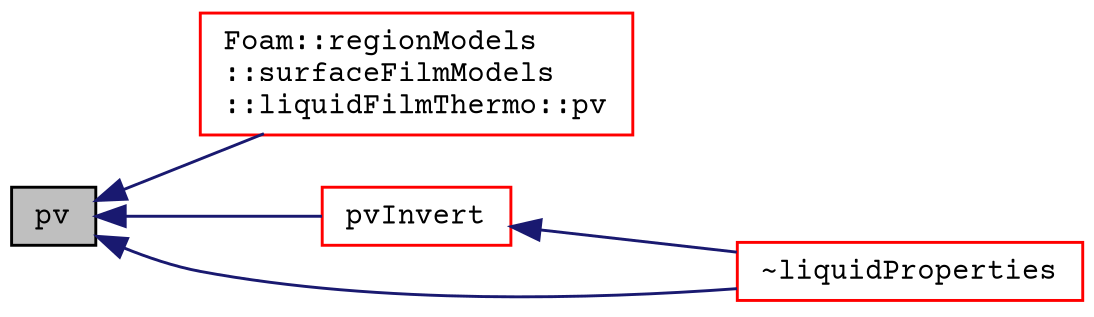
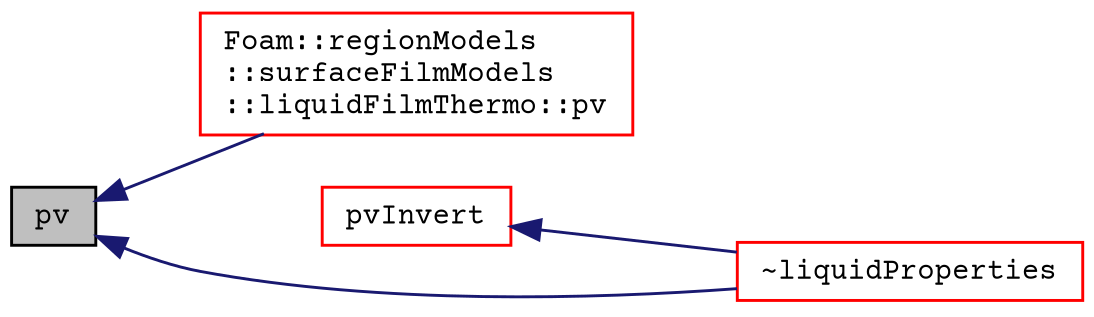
(224, 216) -> none
